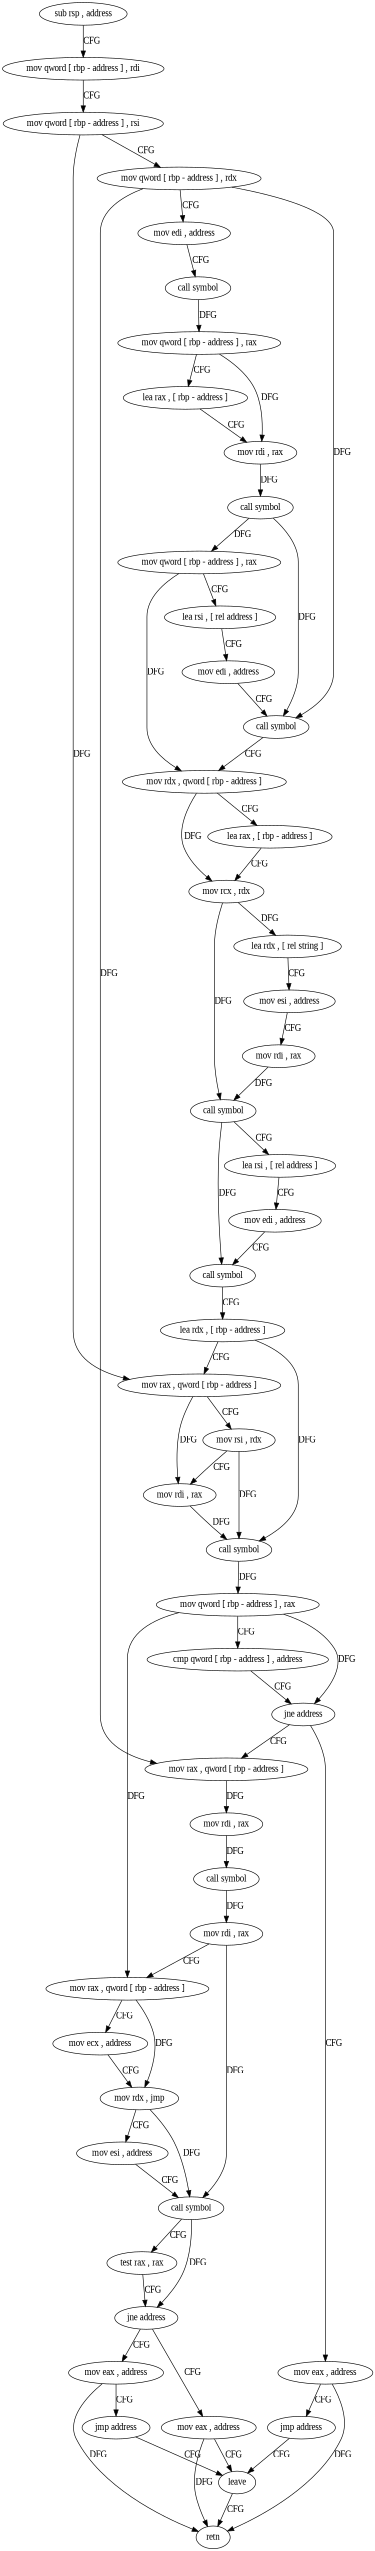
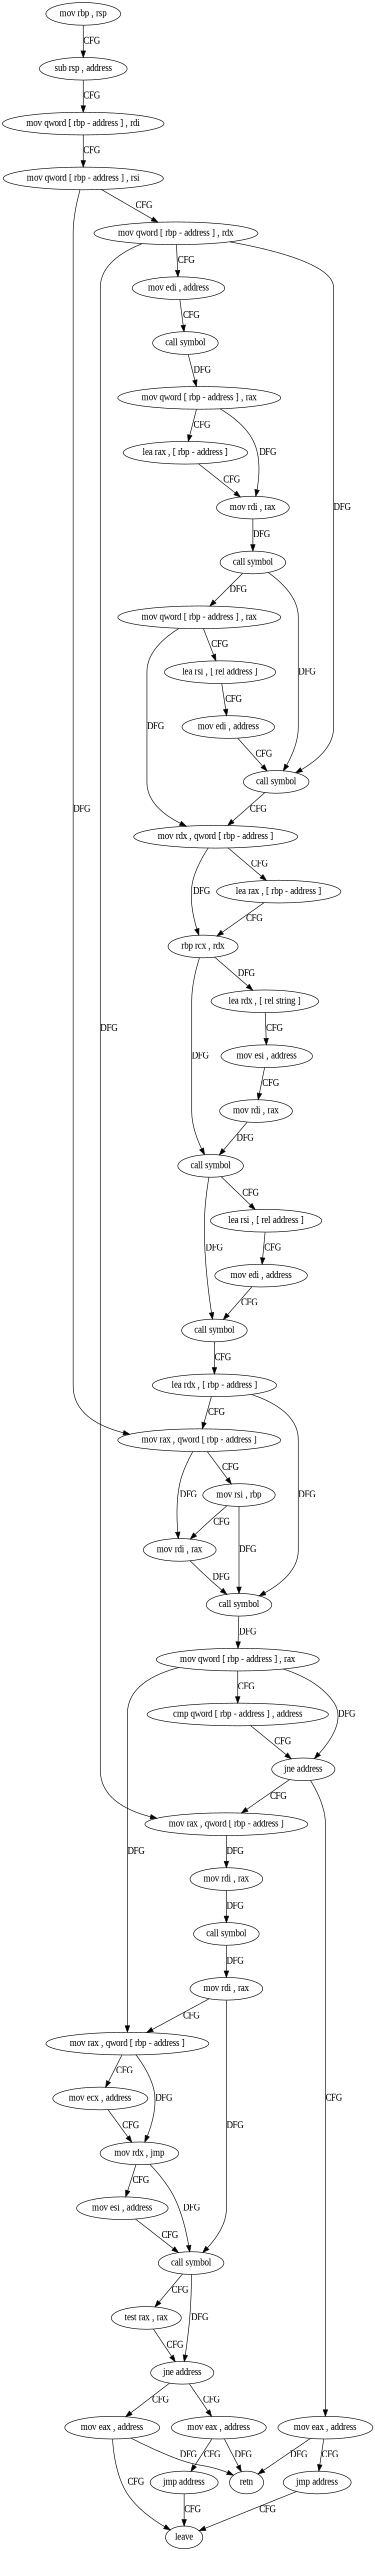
none -> (83, 14)
(226, 892) -> (203, 946)
(239, 1440) -> (239, 1495)
(226, 2507) -> none
